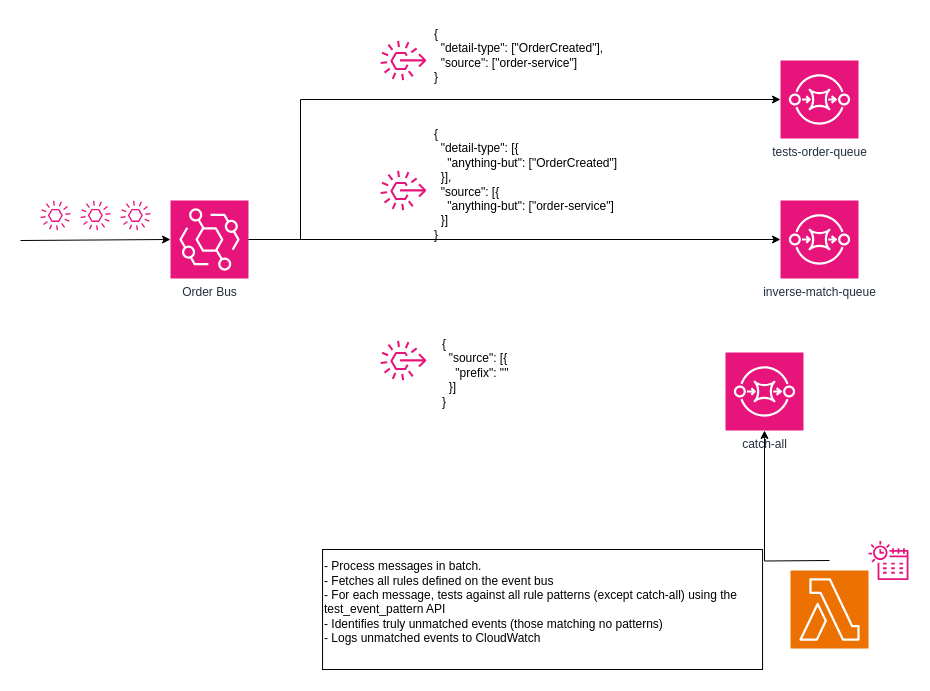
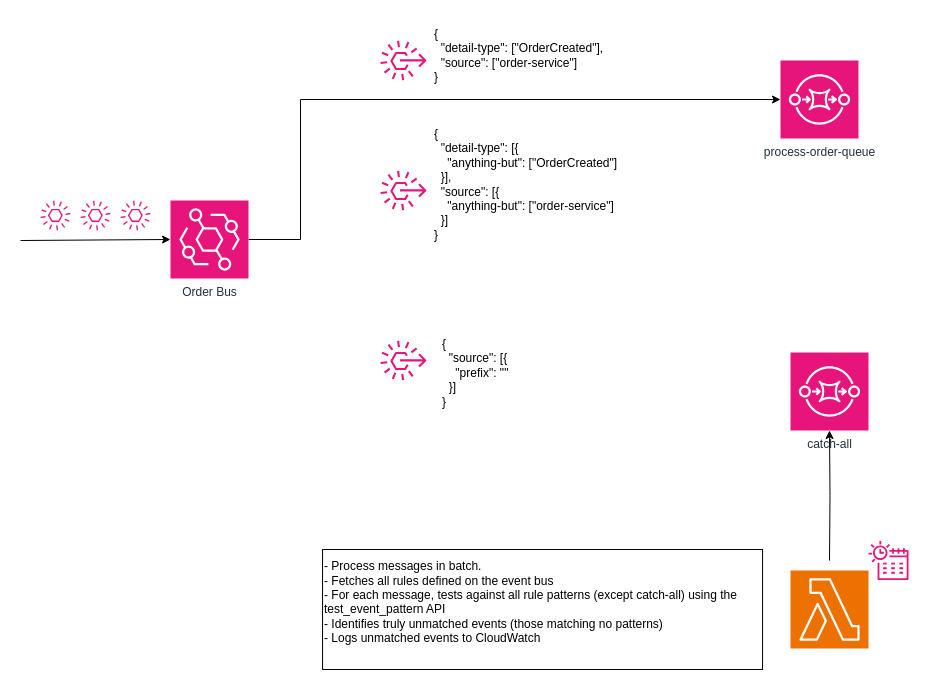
(820, 153) -> (820, 153)
(537, 240) -> none
(820, 240) -> none
(765, 392) -> (830, 392)
